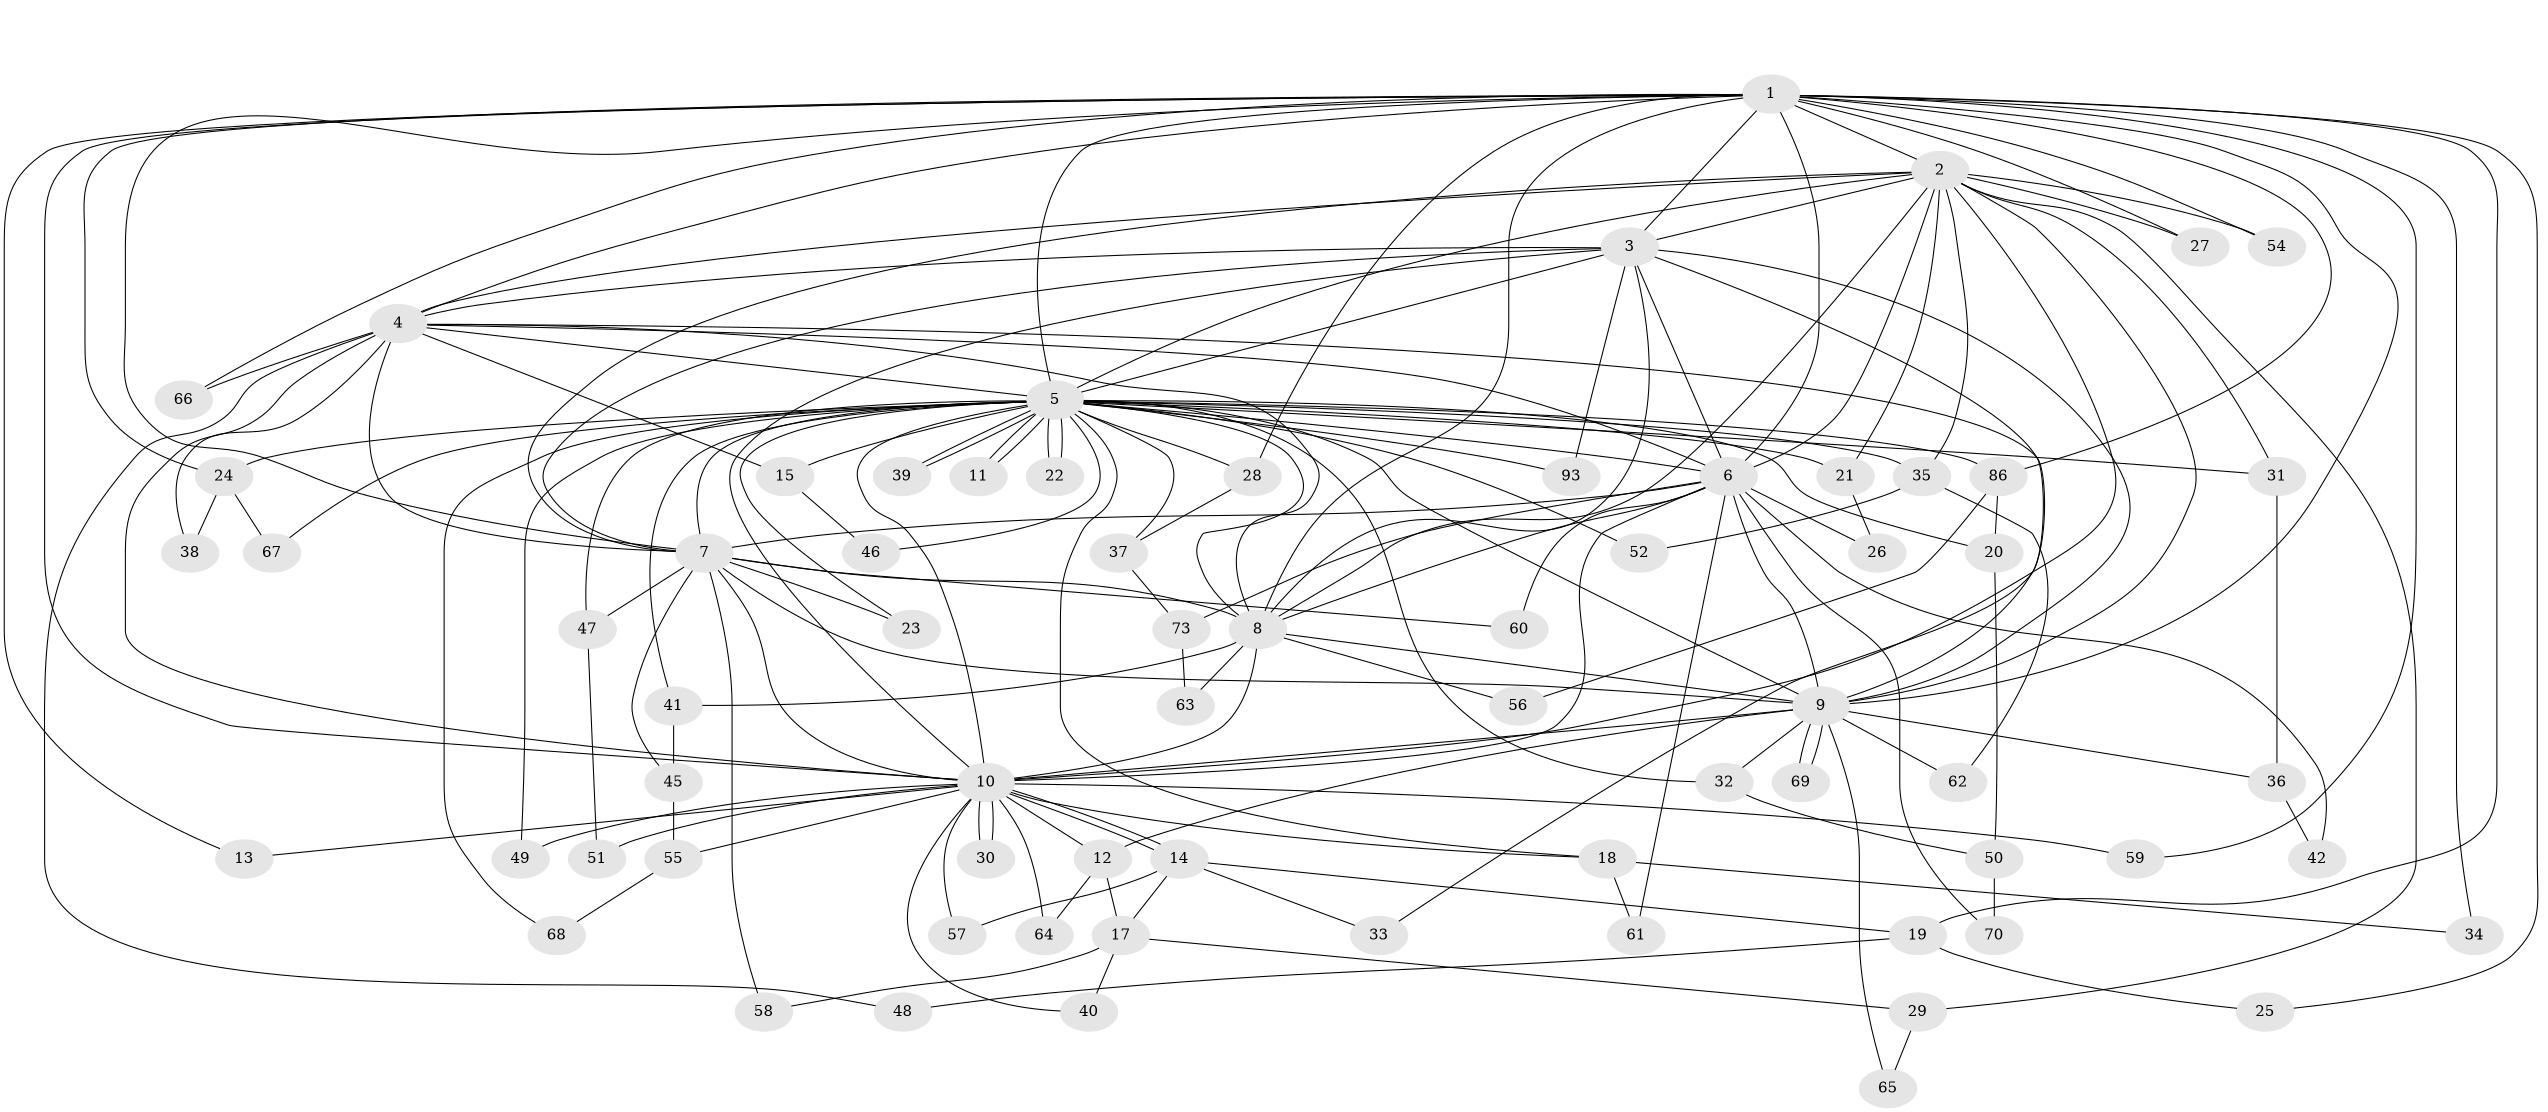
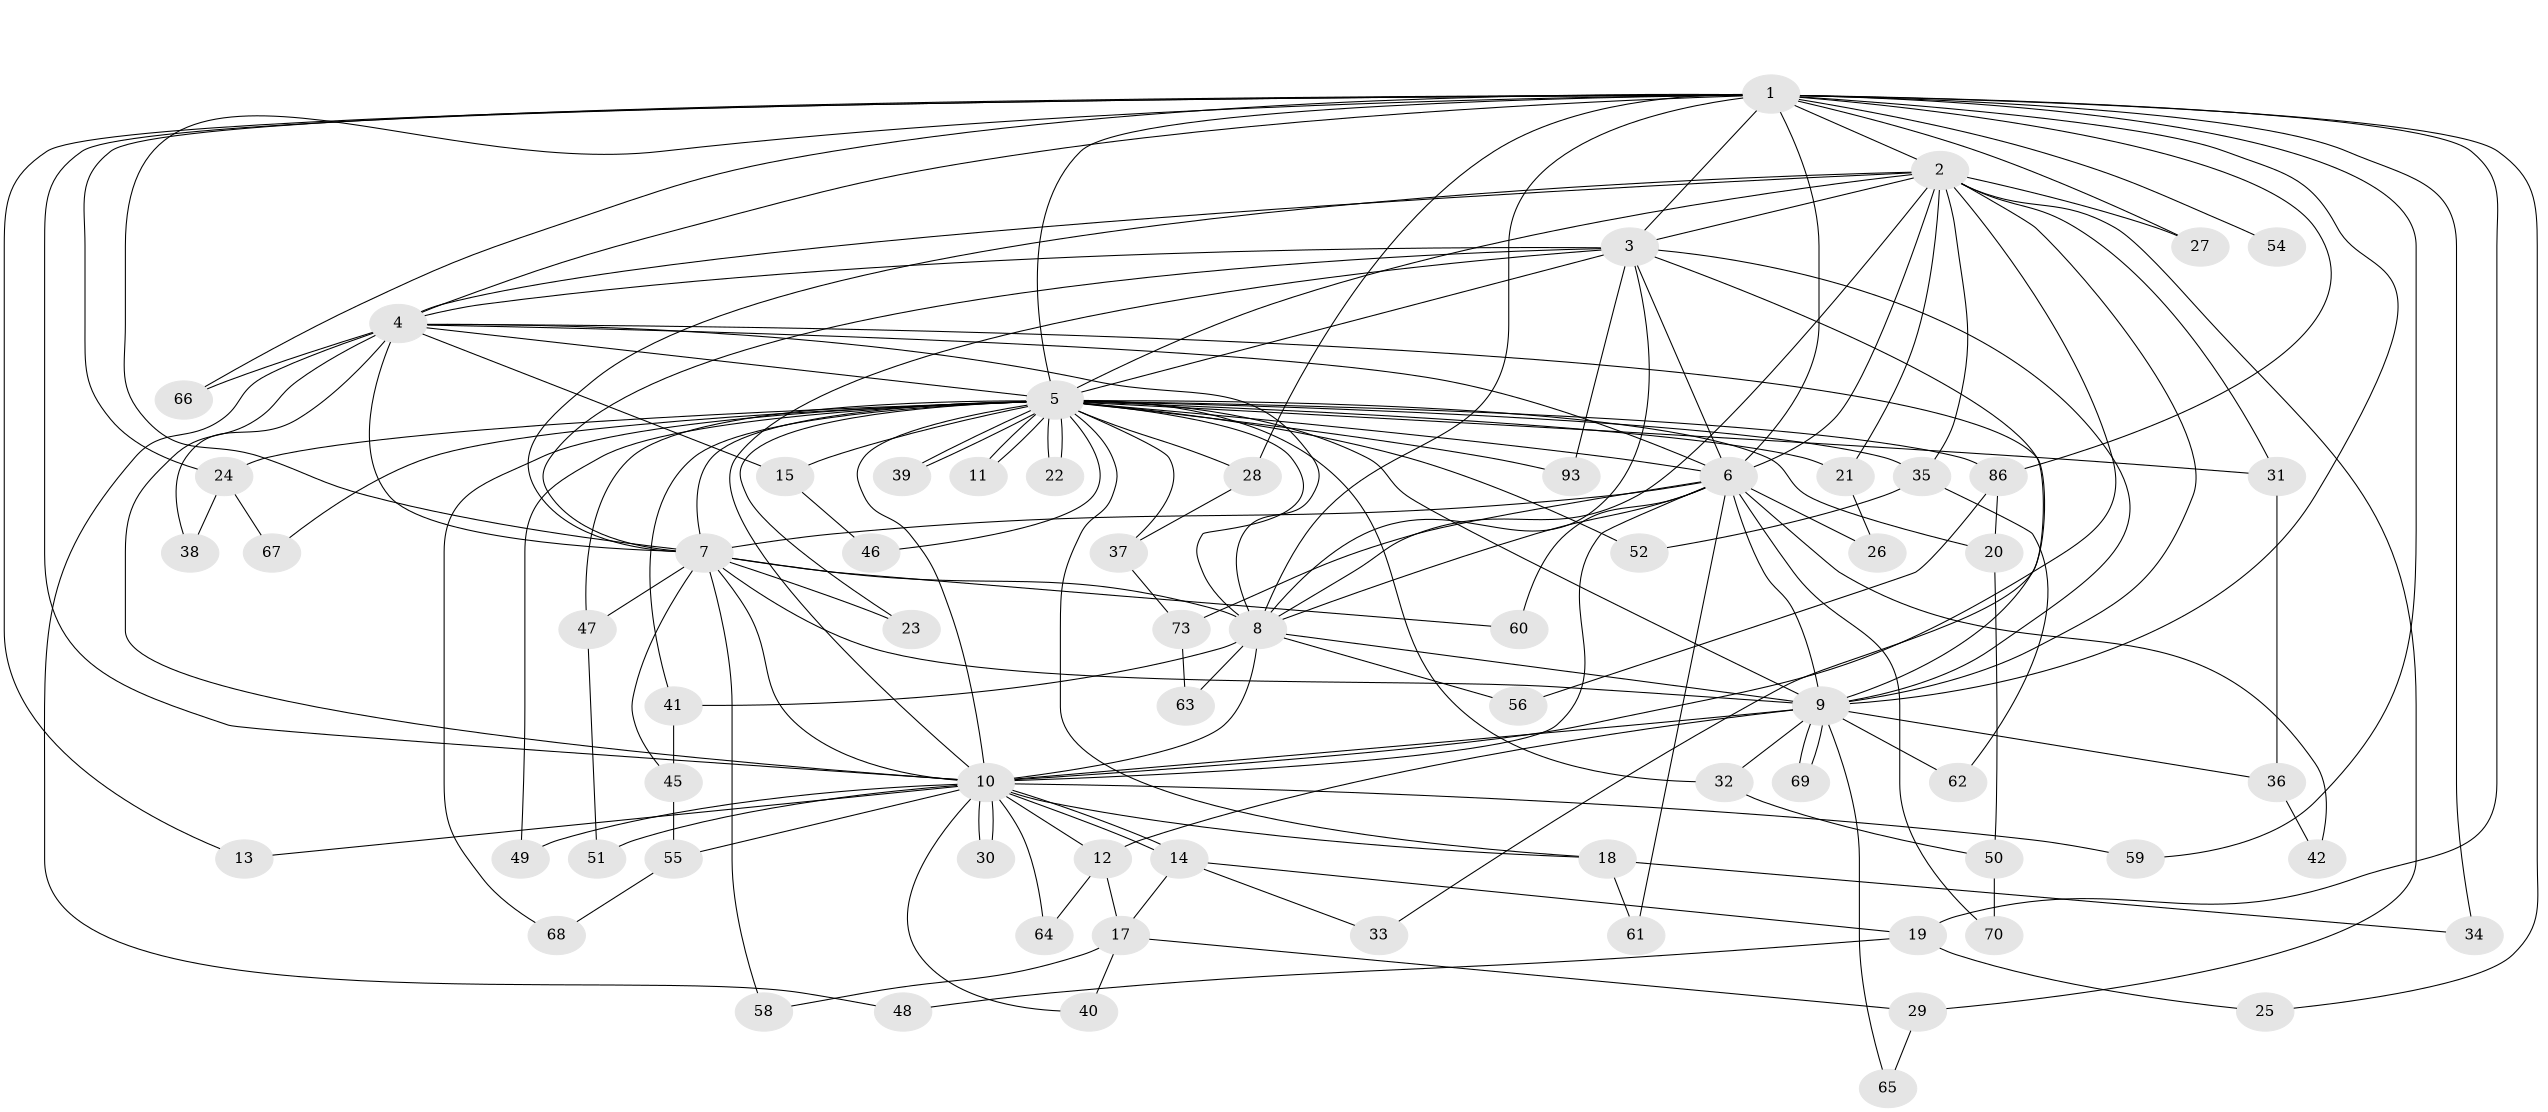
(2113, 197) -> none
(957, 936) -> none
